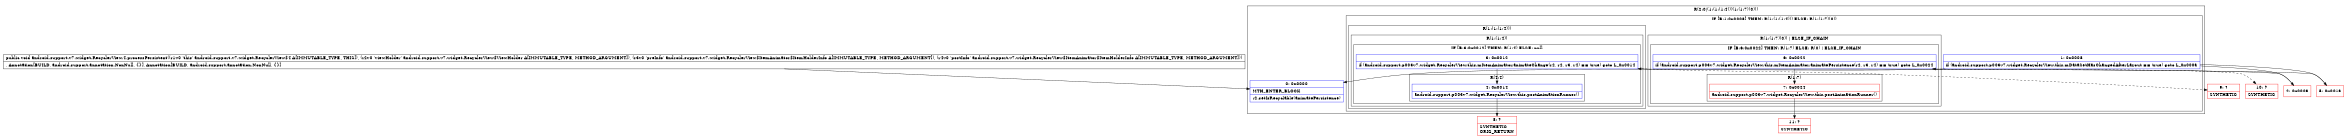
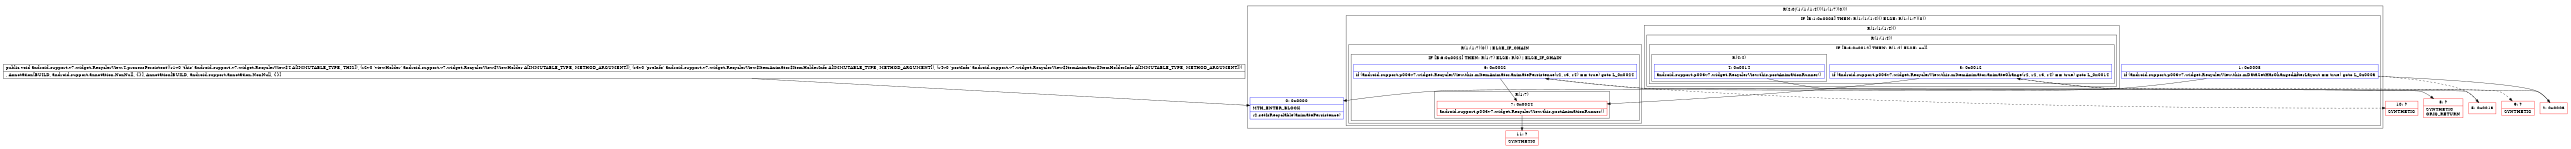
(2264, 68) -> (2430, 82)
(1497, 76) -> (1773, 93)
